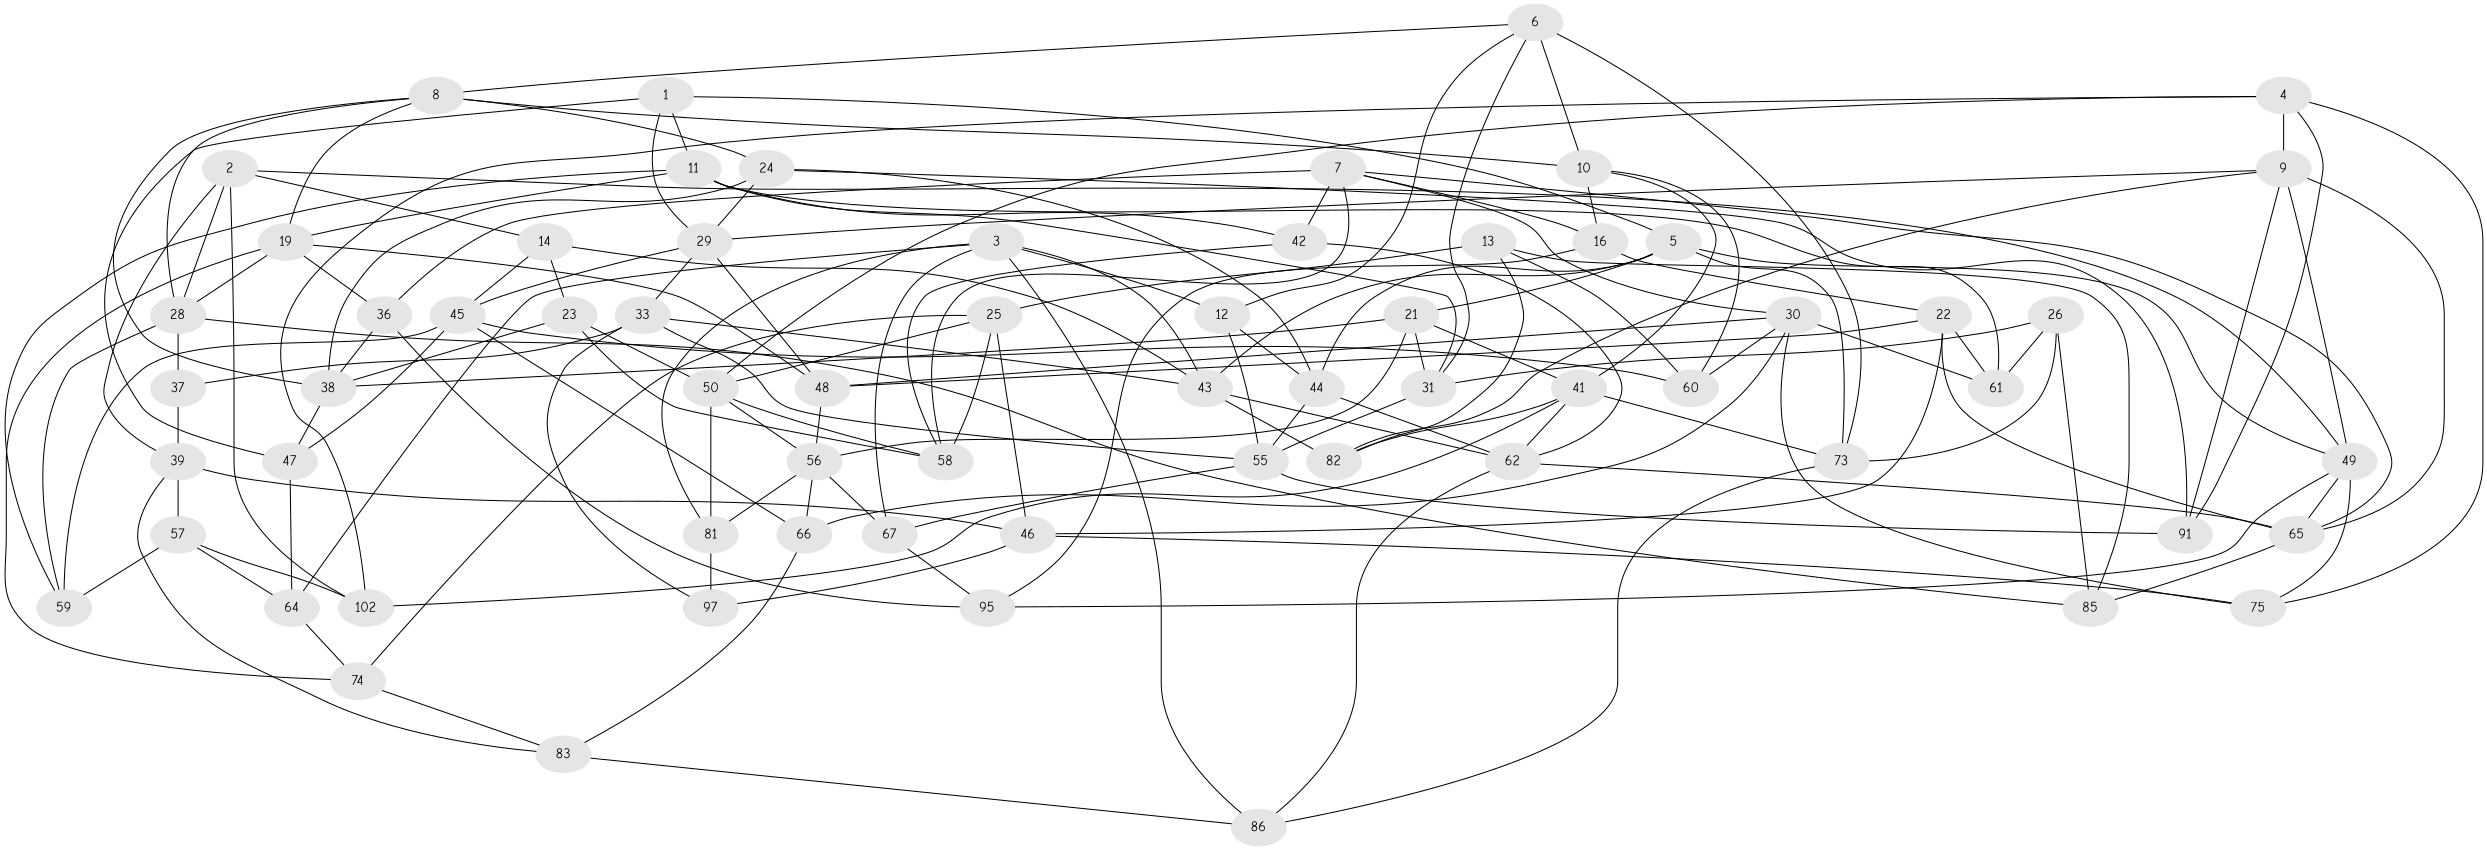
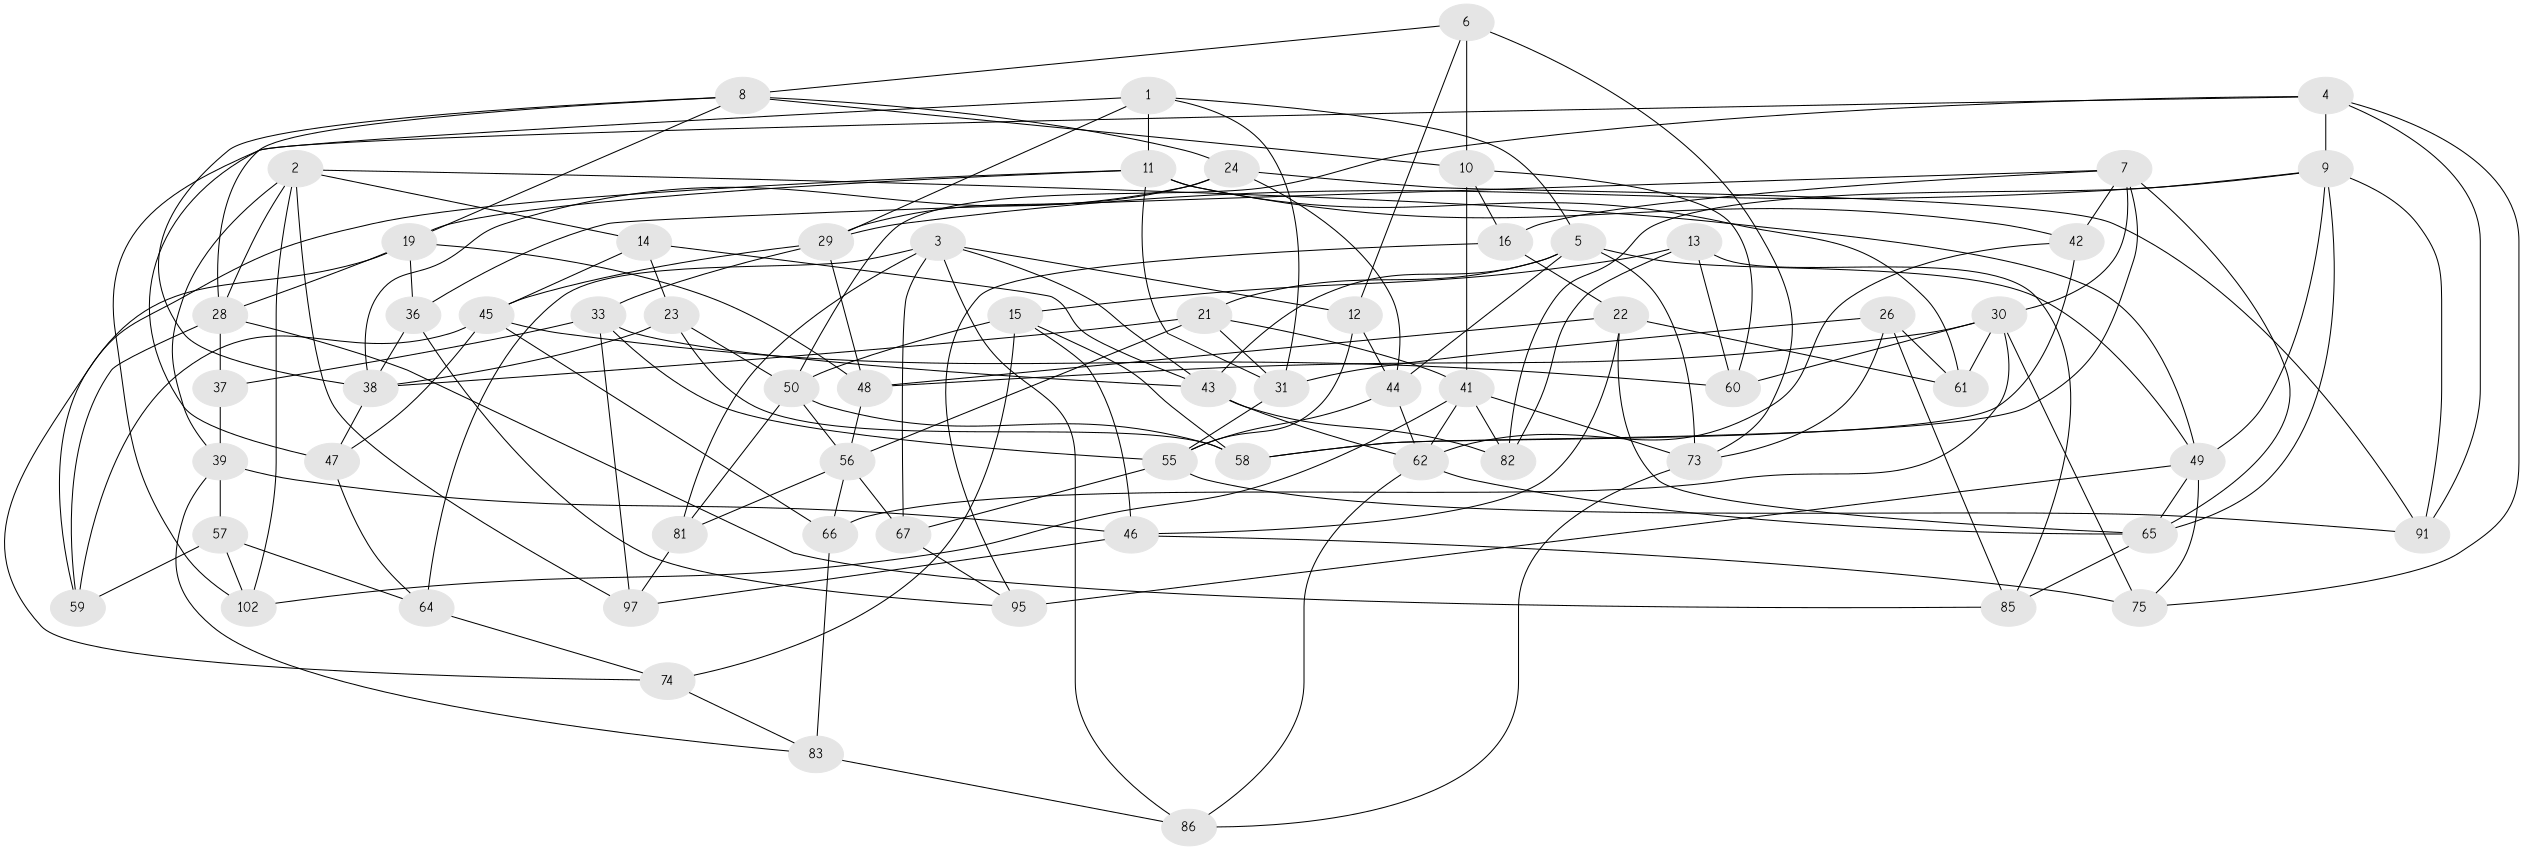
(1452, 222) -> (1293, 213)
(994, 315) -> (1015, 315)
none -> (374, 446)
